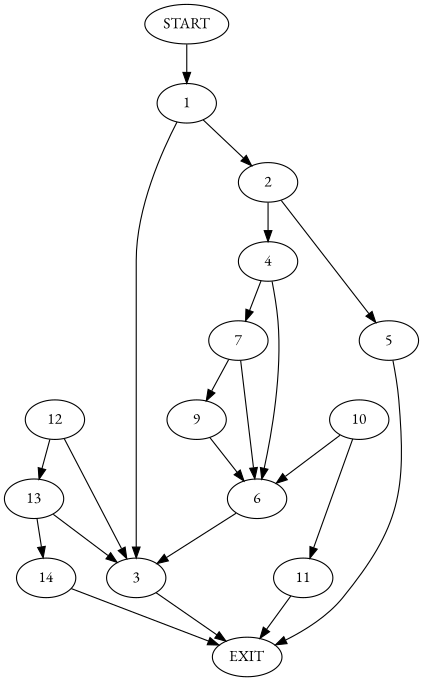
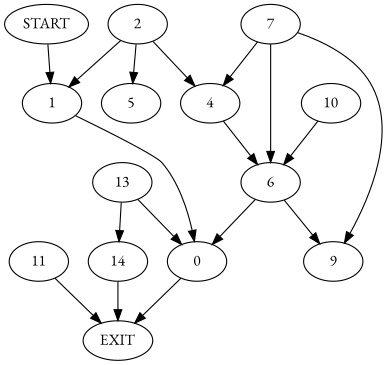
(223, 139) -> (99, 60)
(255, 296) -> (244, 59)
(55, 420) -> none
(223, 455) -> (298, 218)
(333, 493) -> none
(390, 521) -> none
(136, 578) -> (197, 261)
